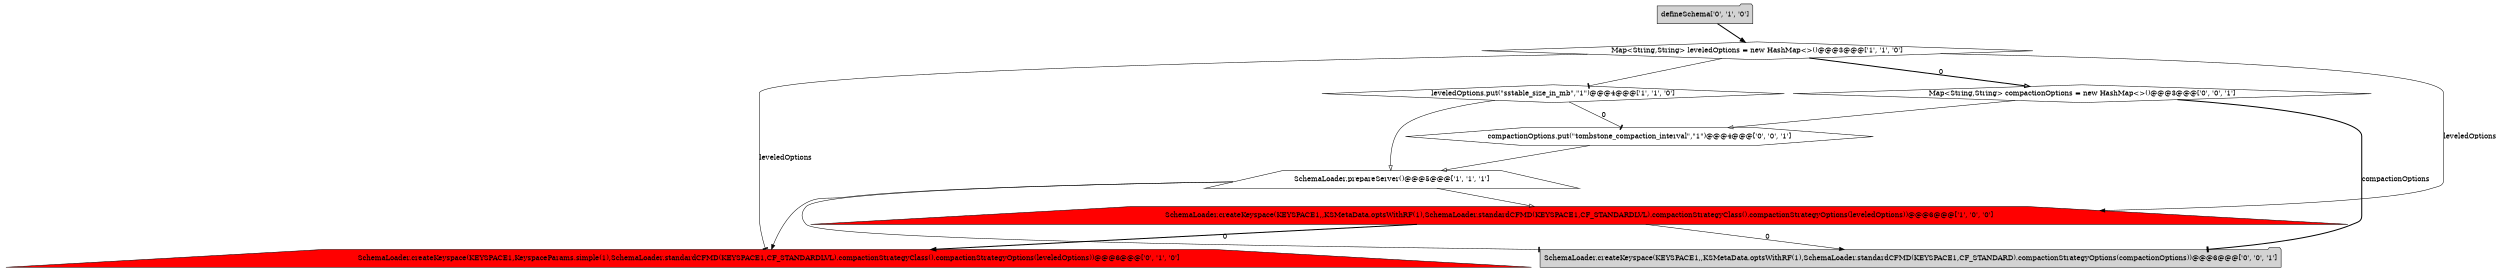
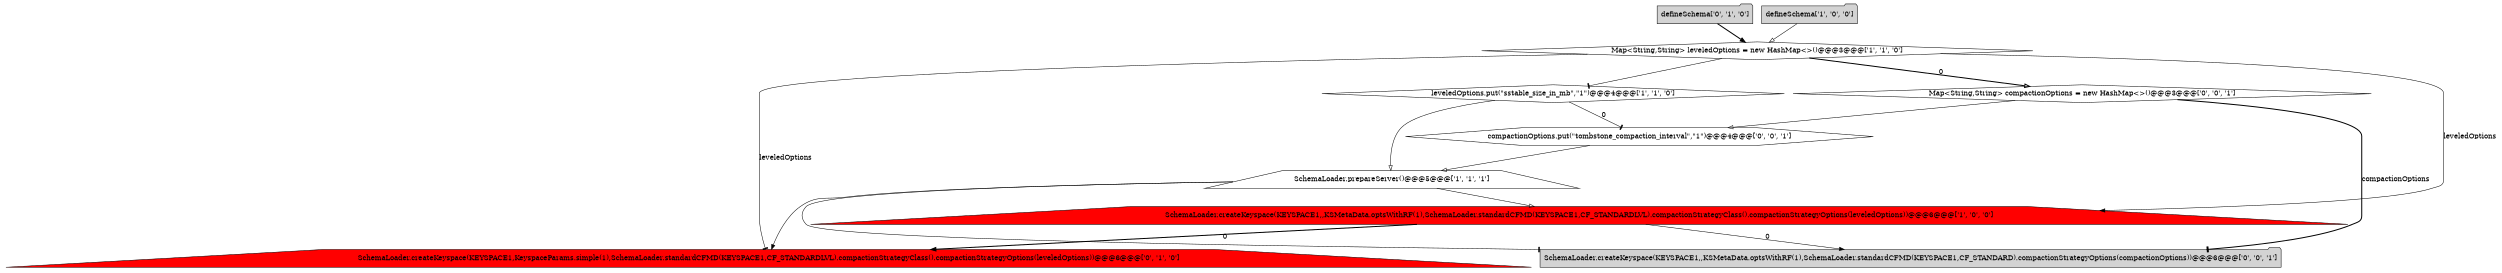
none -> (1810, 15)
